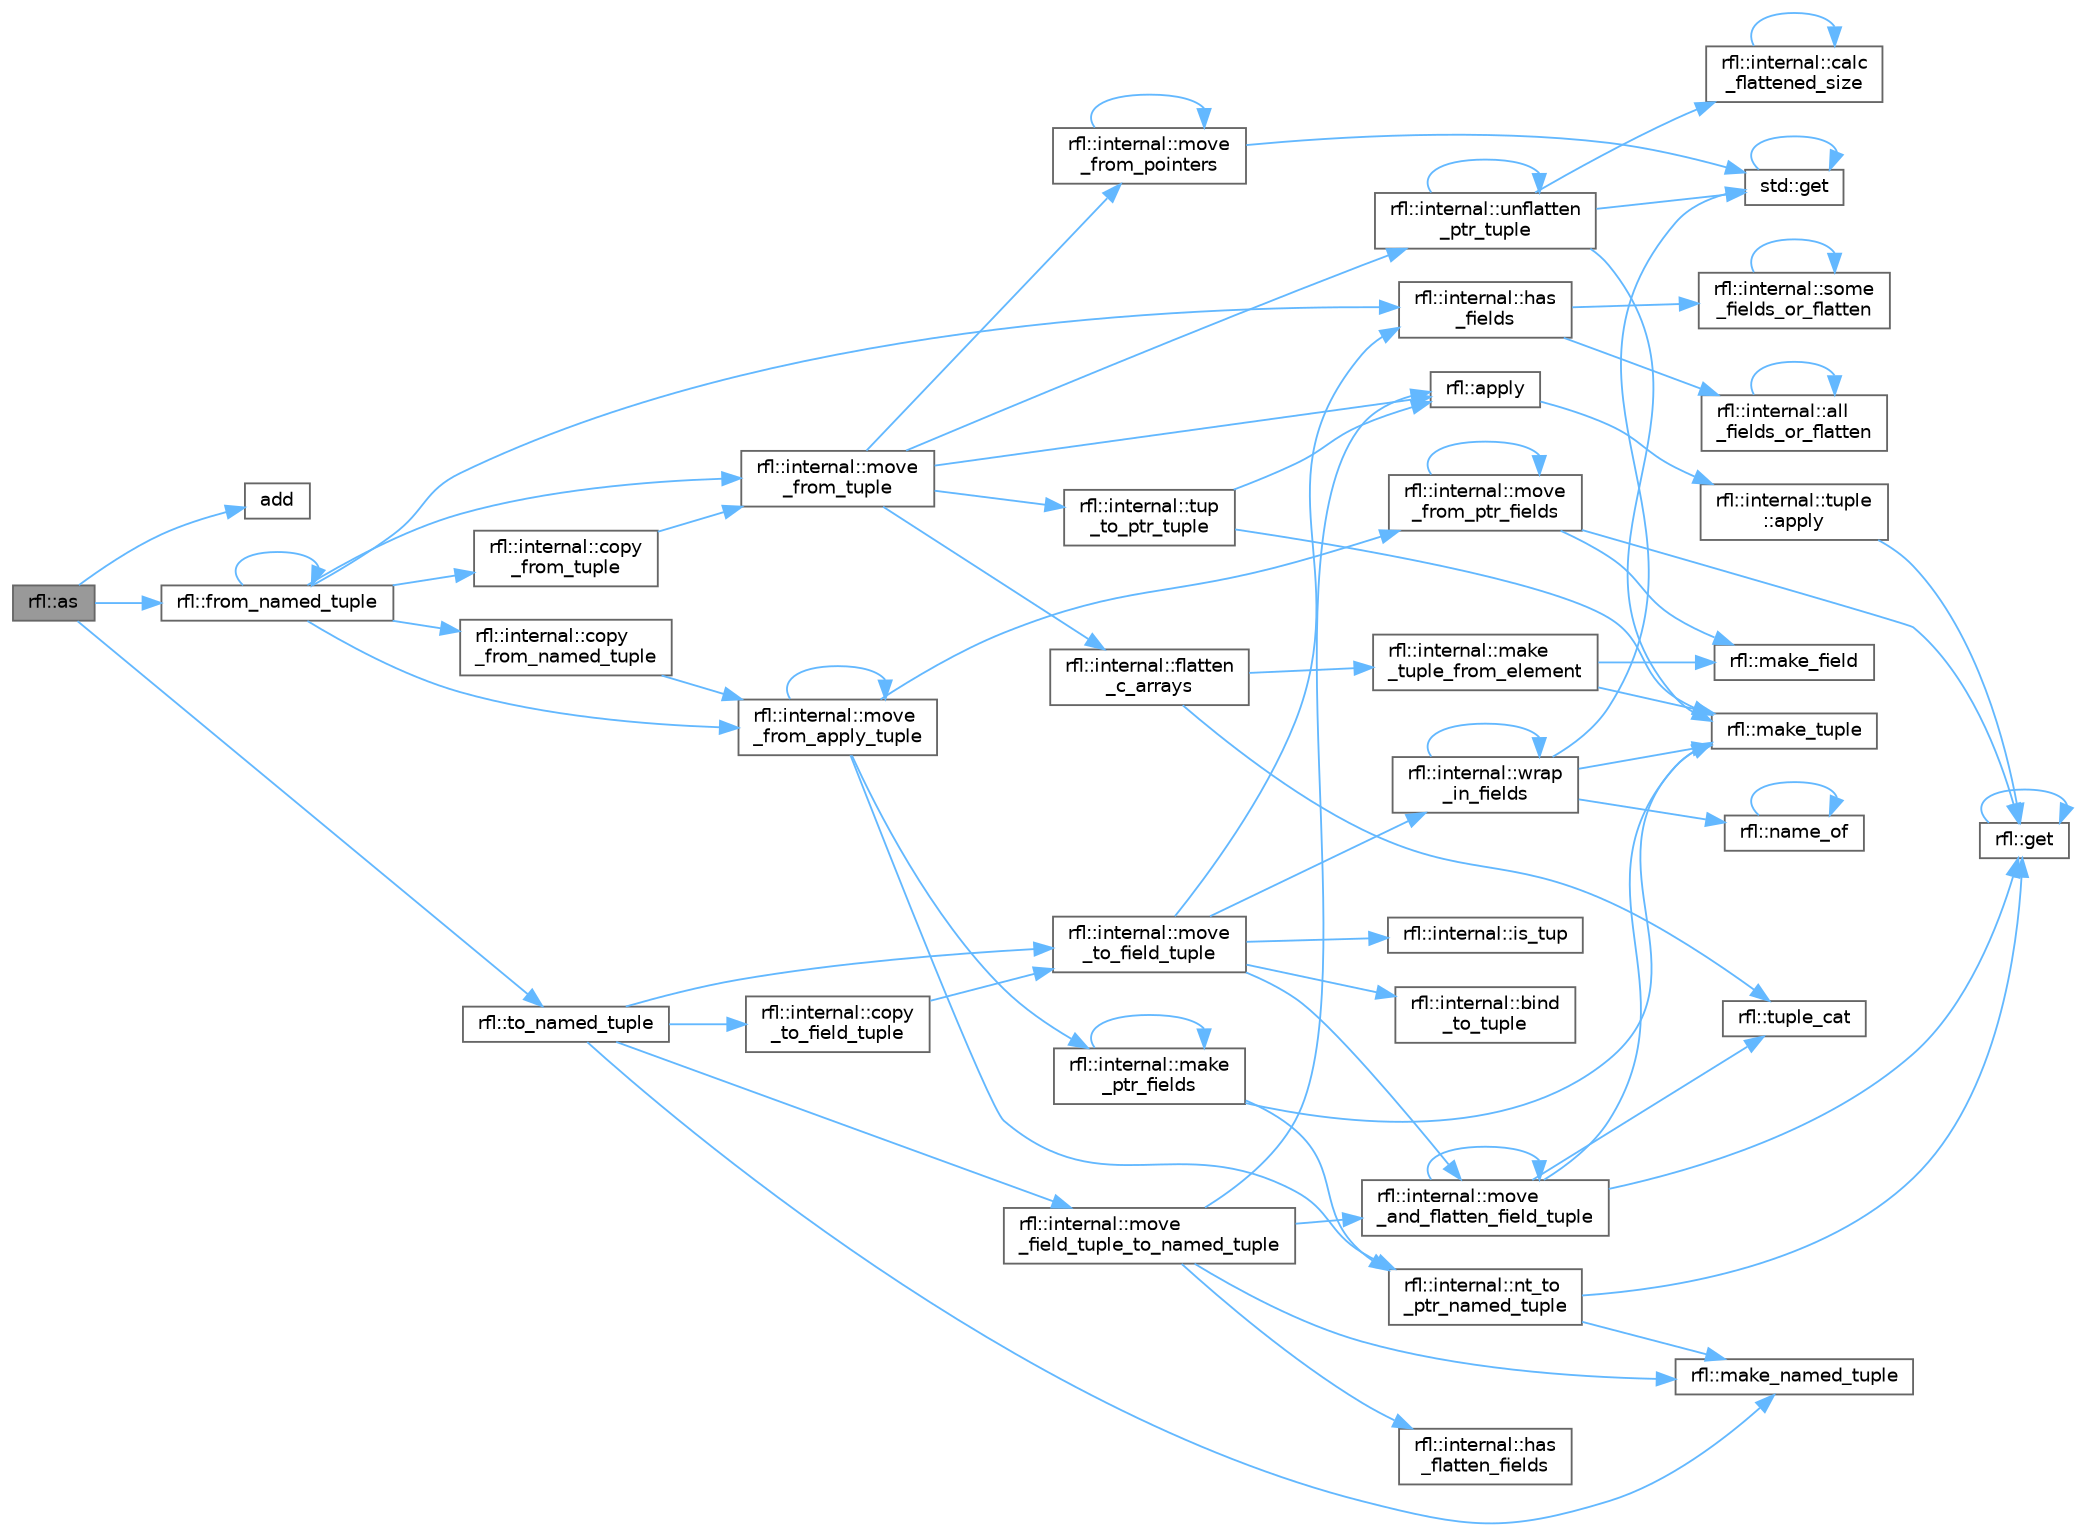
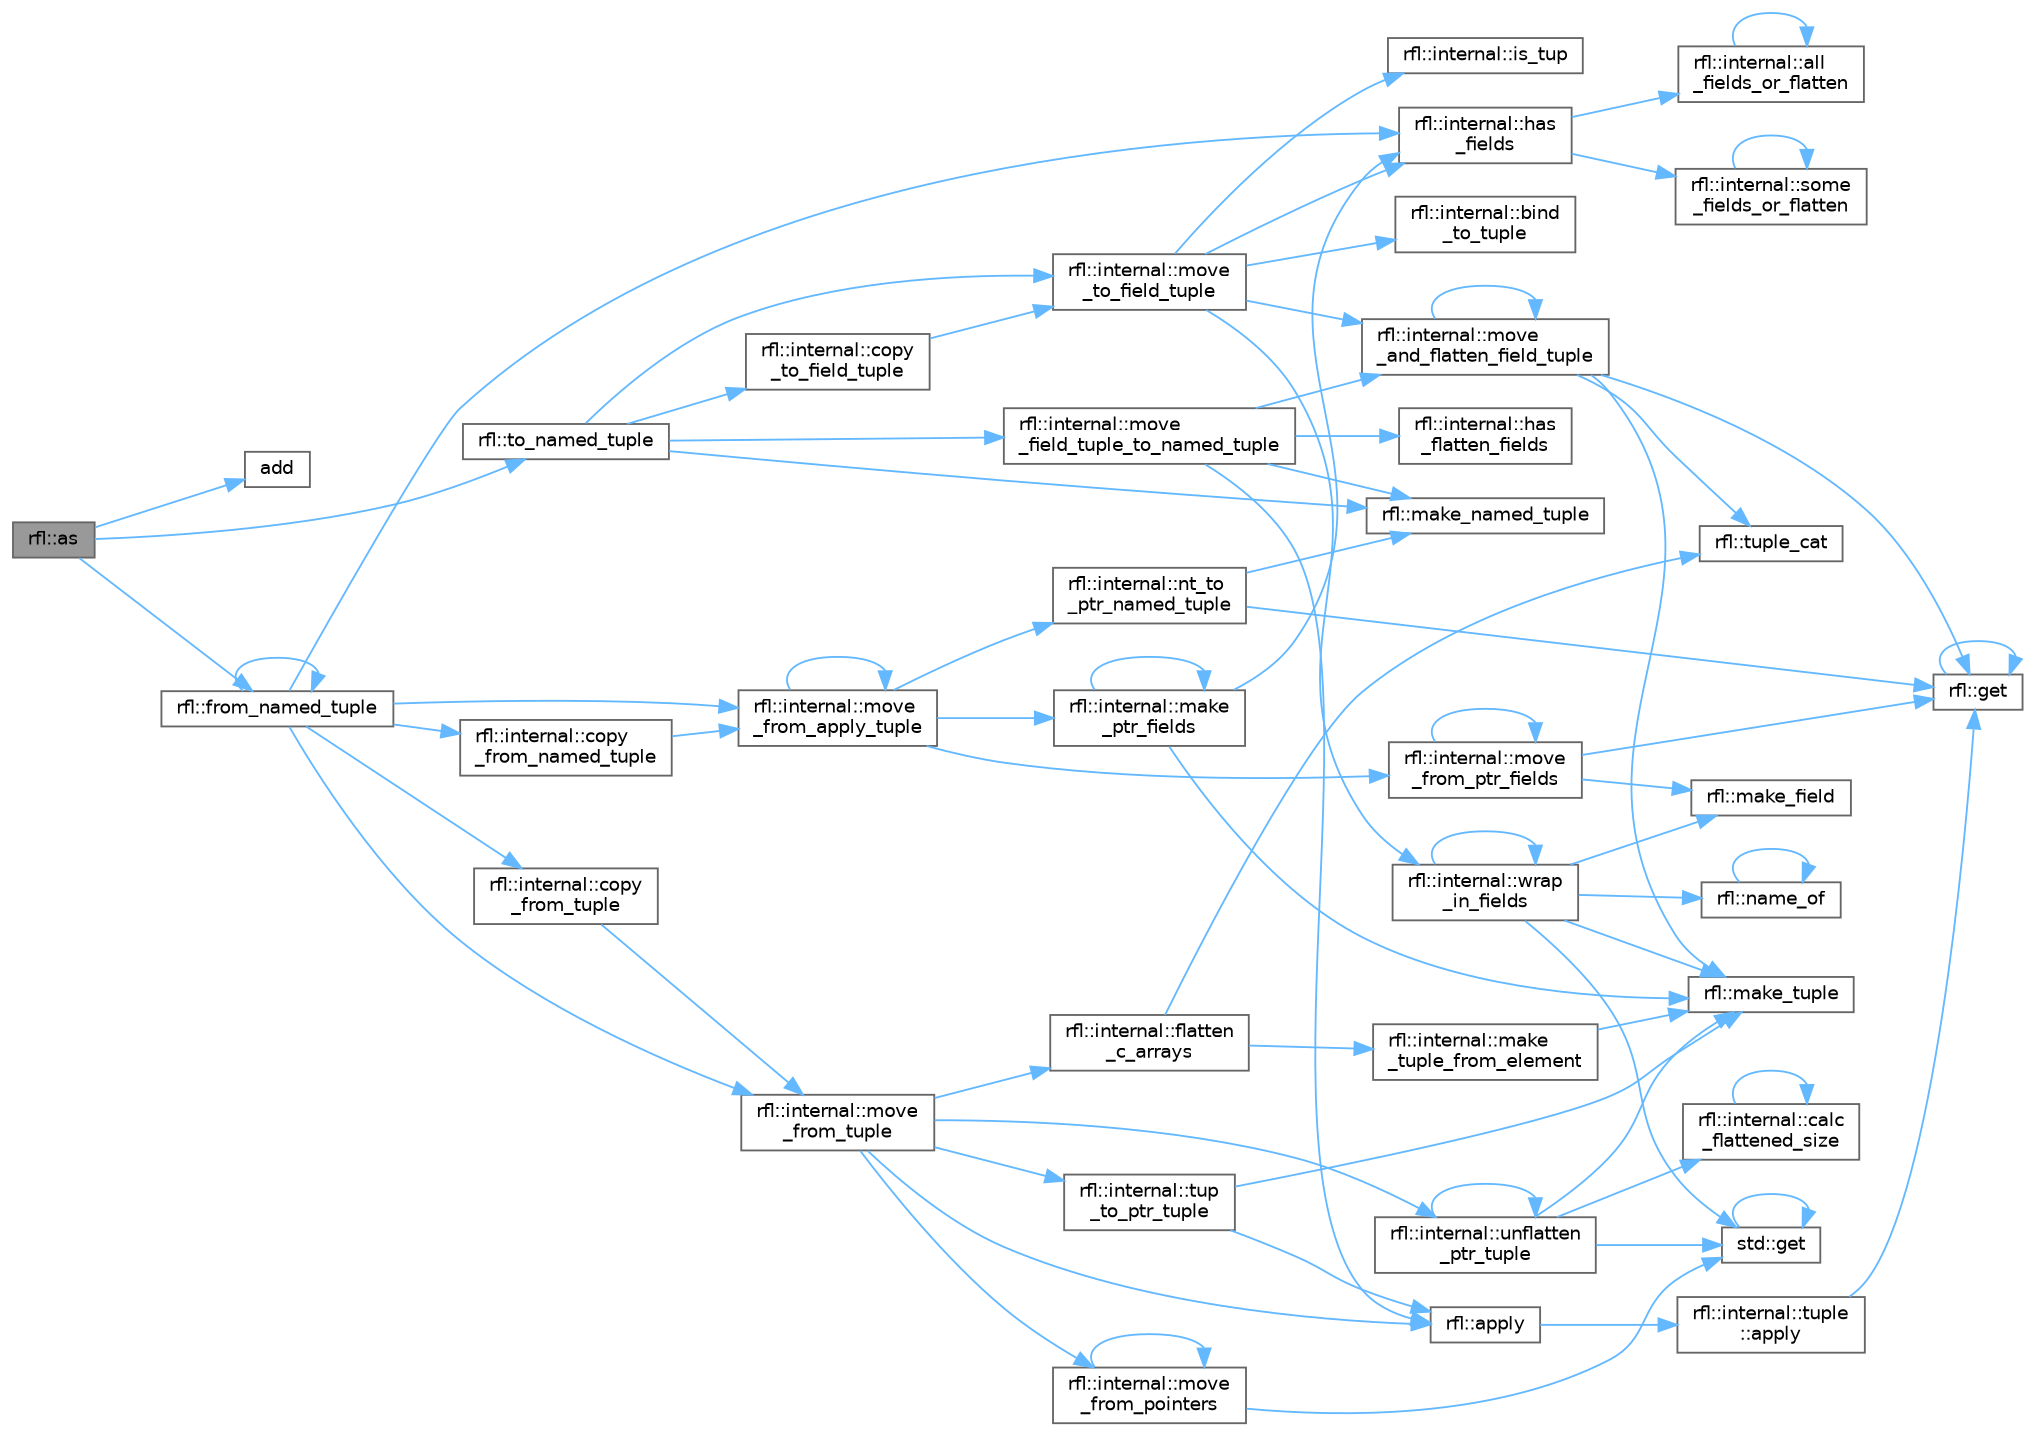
(1666, 662) -> (1628, 845)
(1322, 1170) -> (1326, 420)
